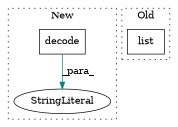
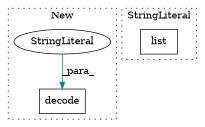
(146, 16) -> (159, 16)
(62, 68) -> (62, 68)
